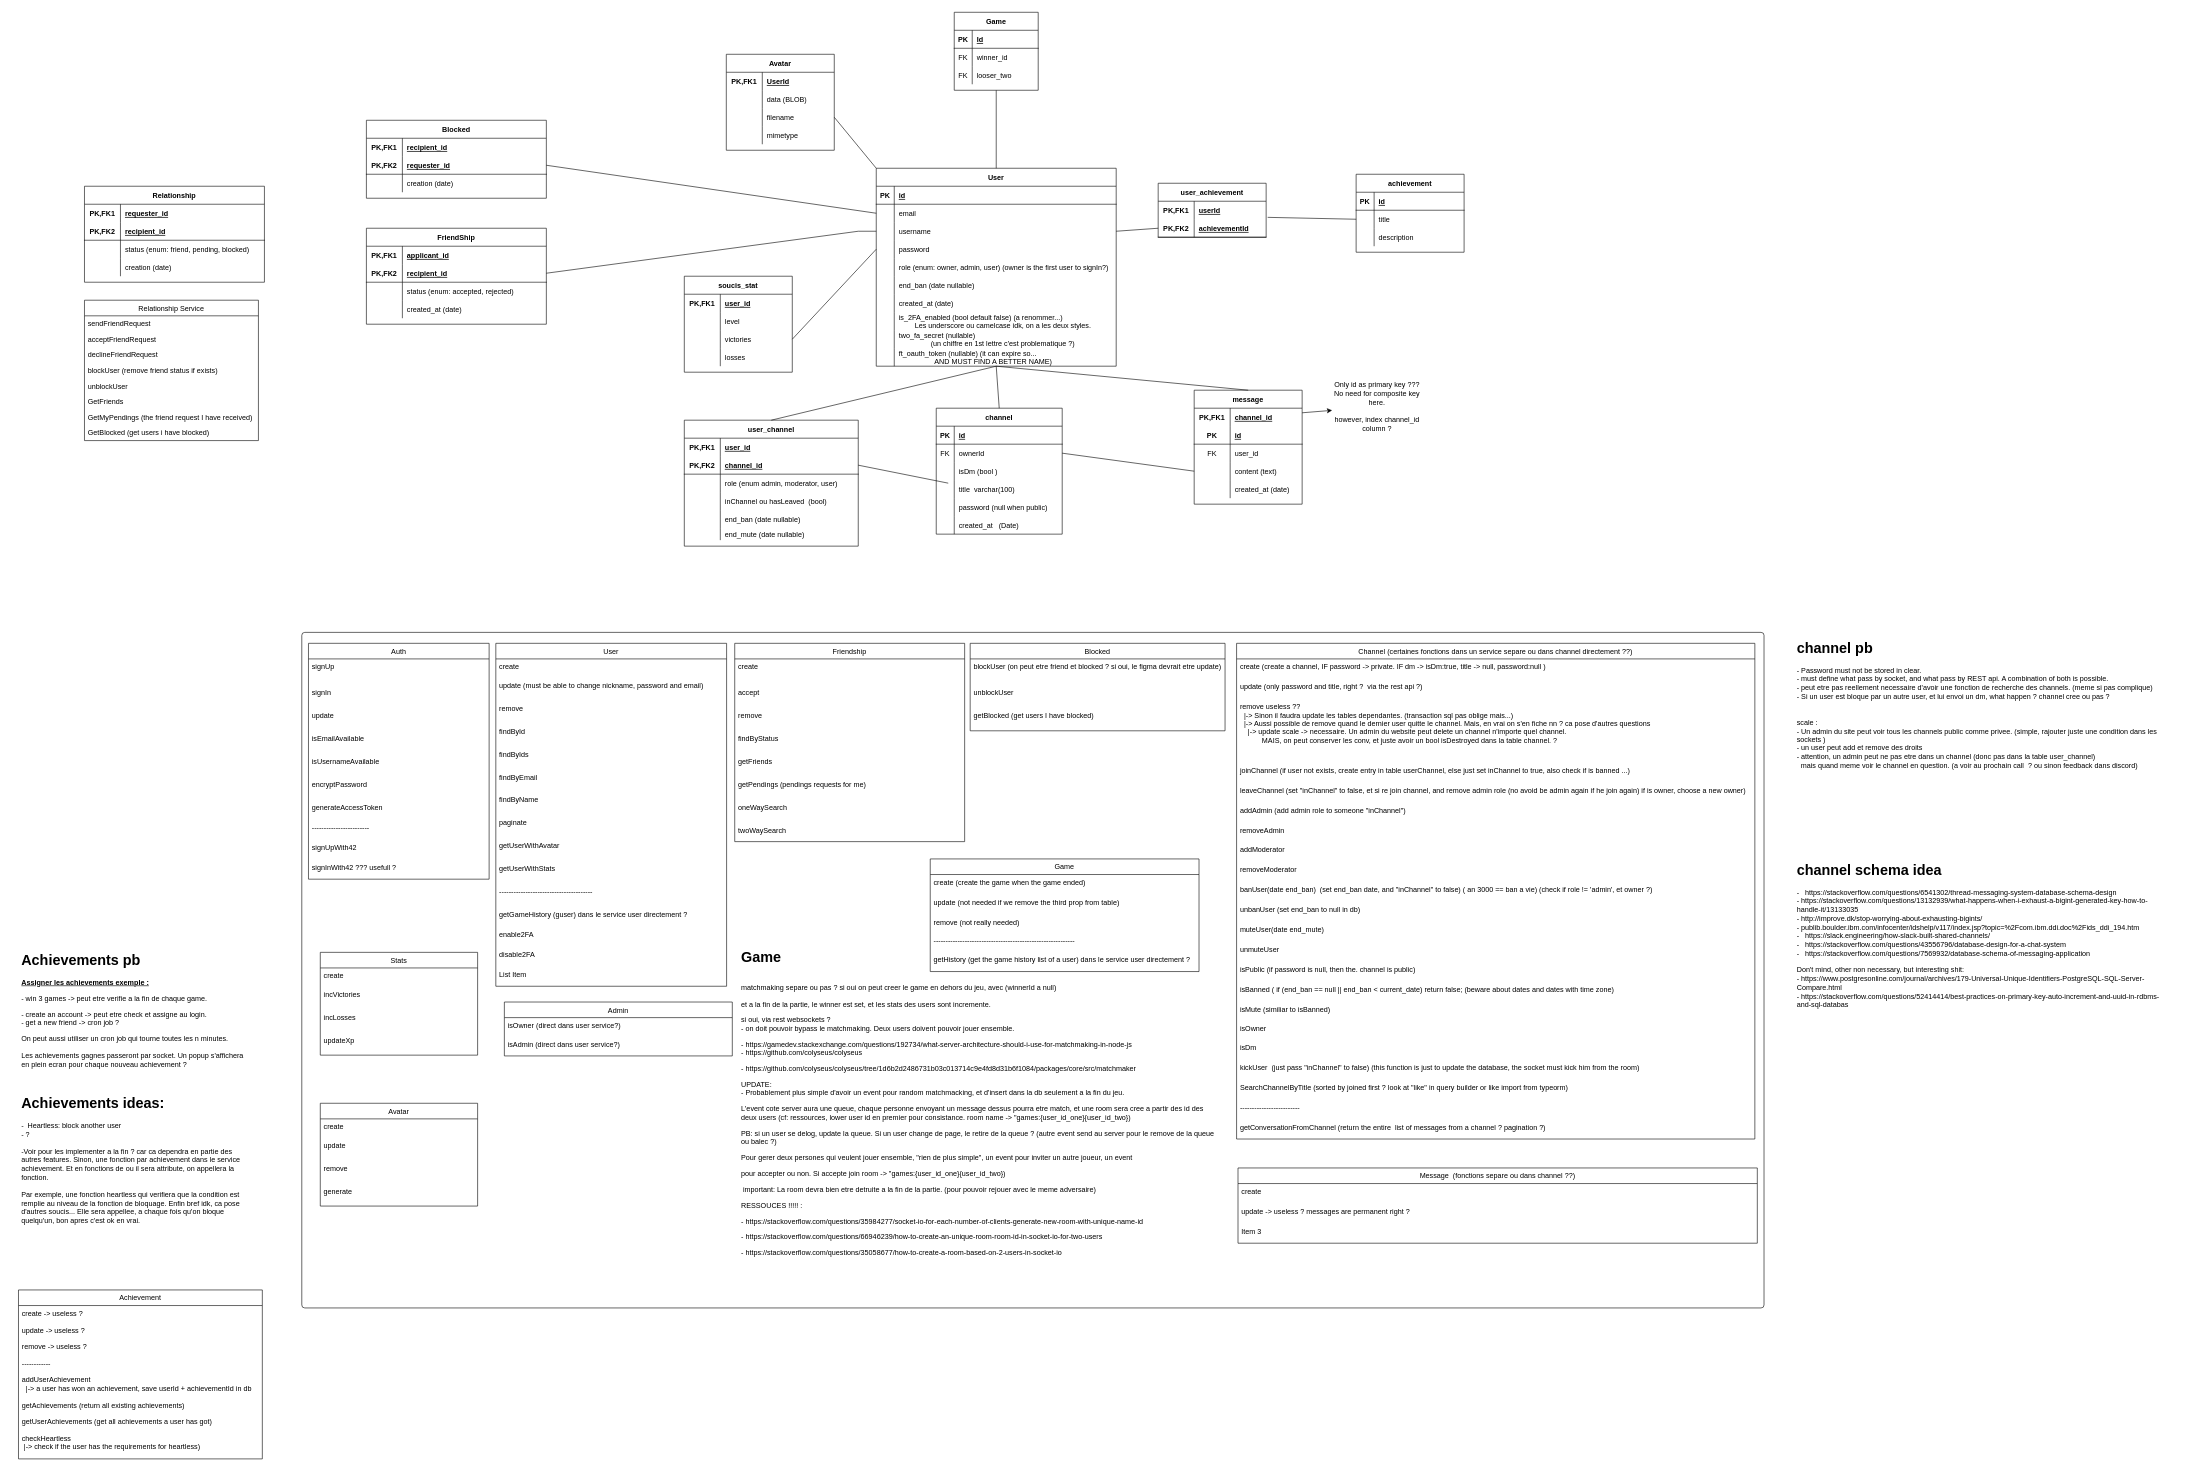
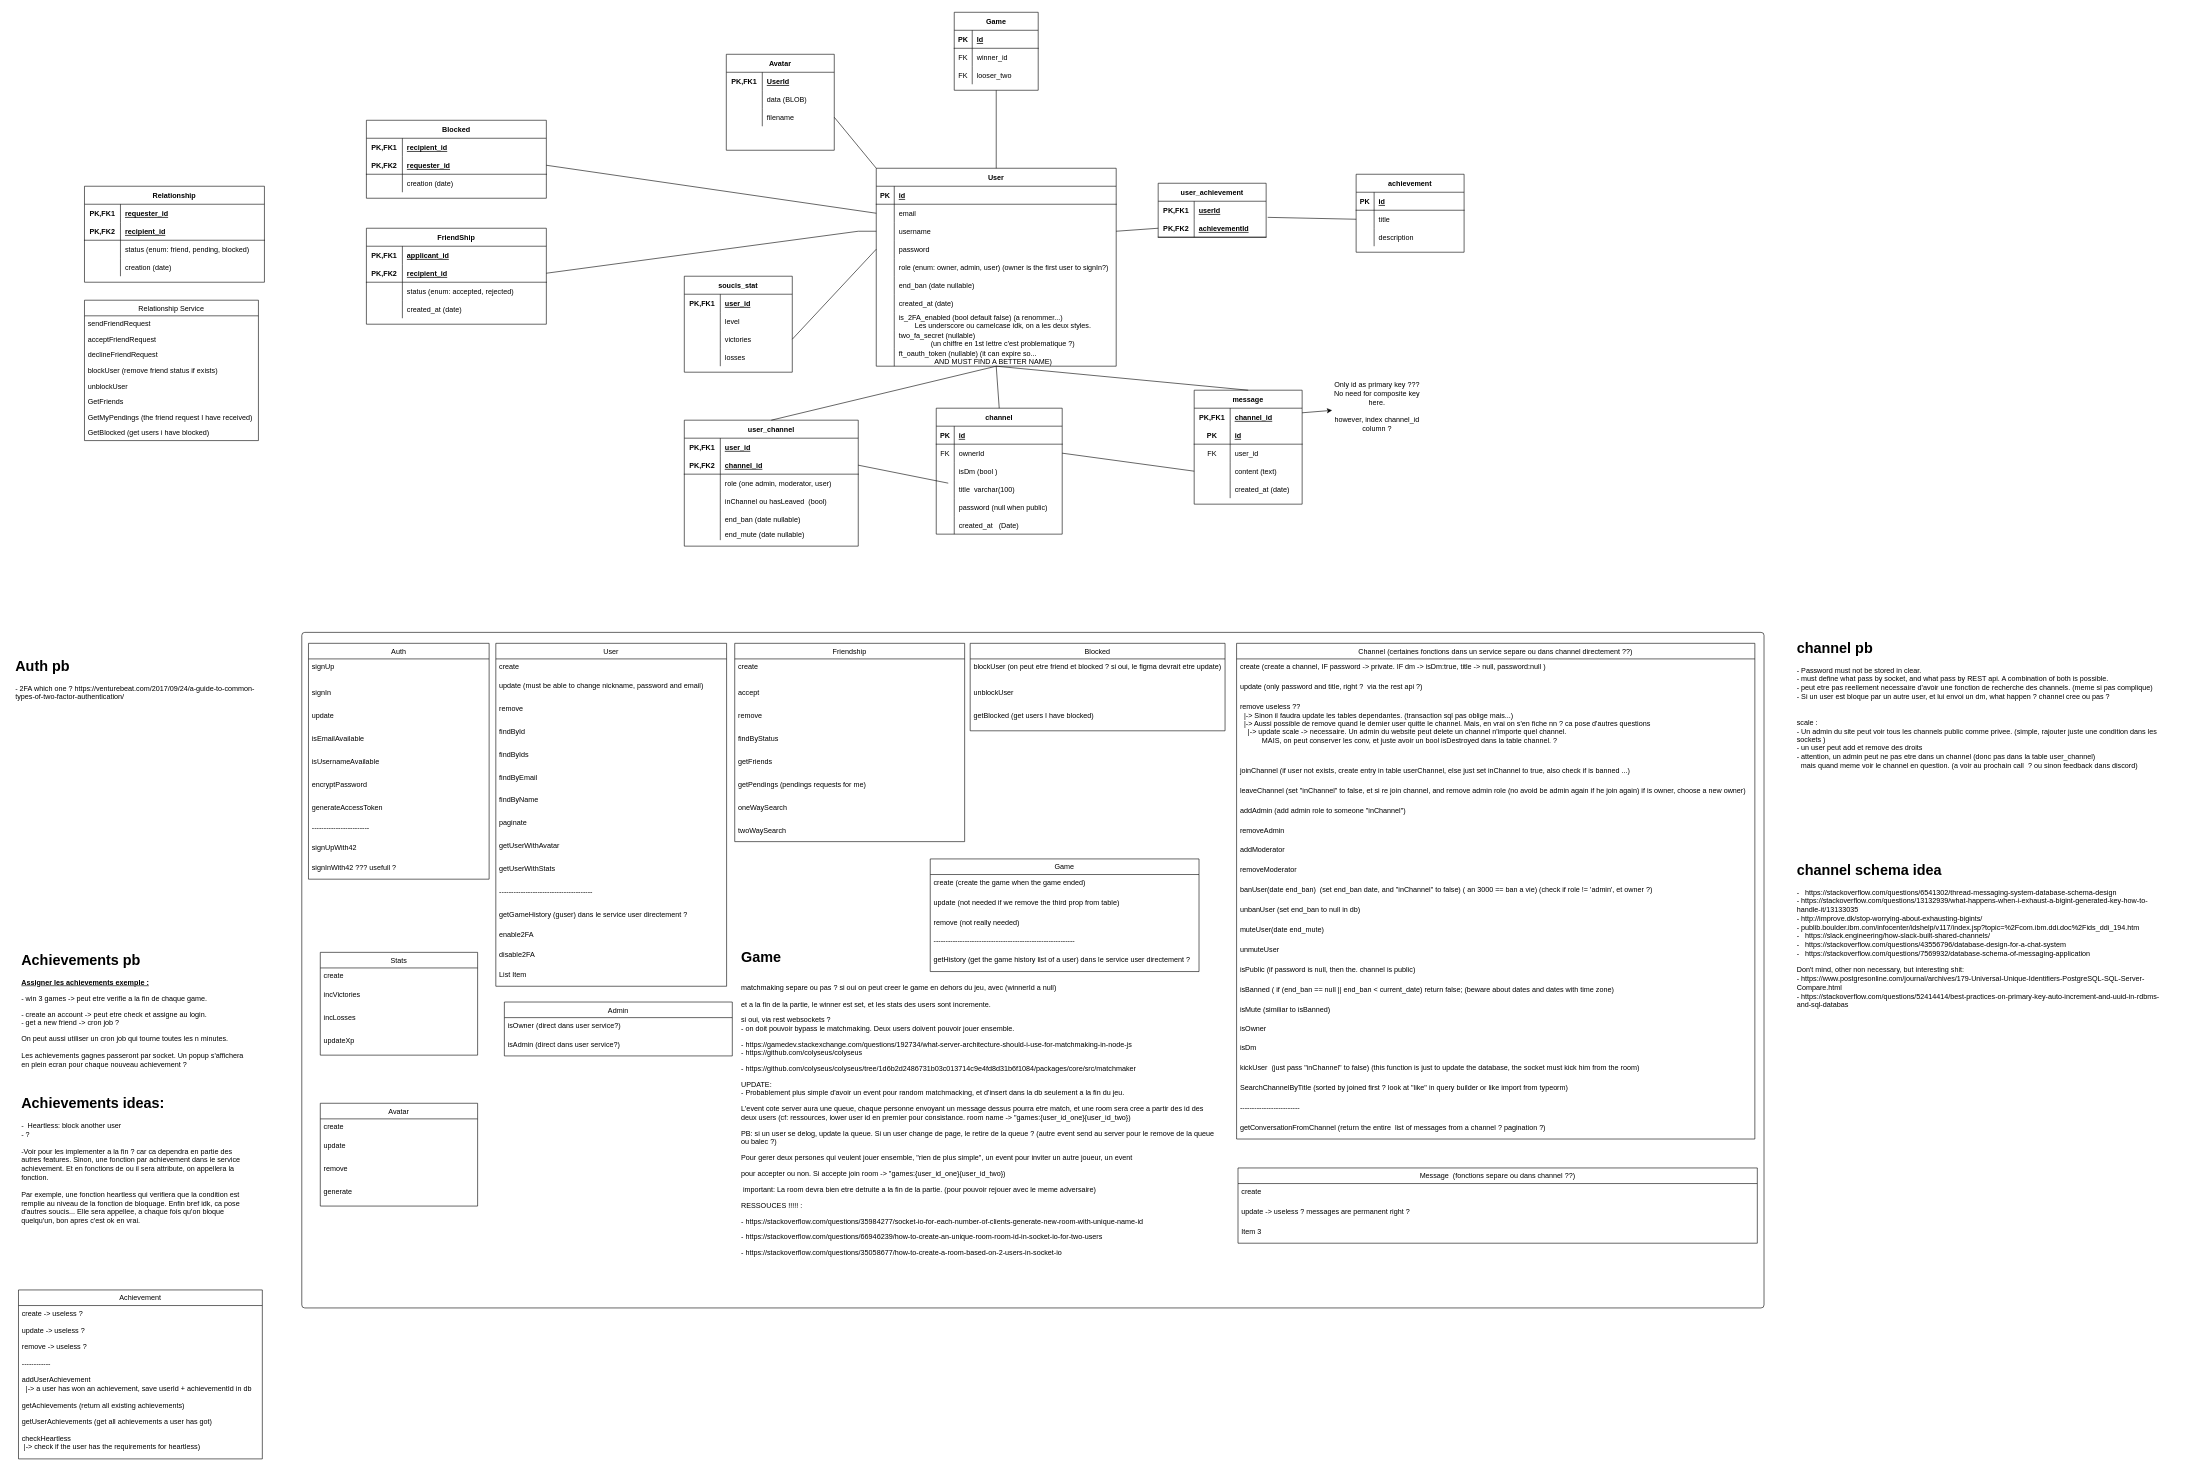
(798, 135) -> none
(786, 484) -> (784, 484)
none -> (138, 732)
